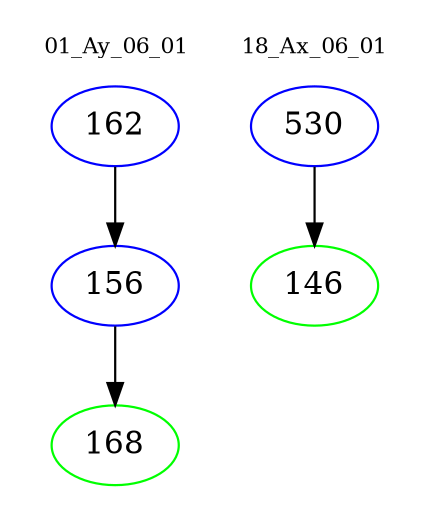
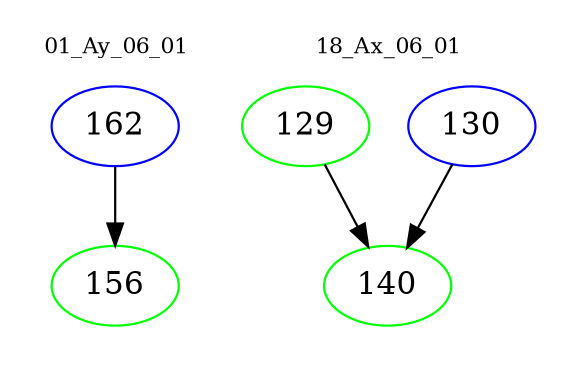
none -> (306, 126)
(315, 126) -> (472, 126)
(115, 286) -> (115, 286)
(315, 286) -> (388, 286)
(115, 445) -> none
